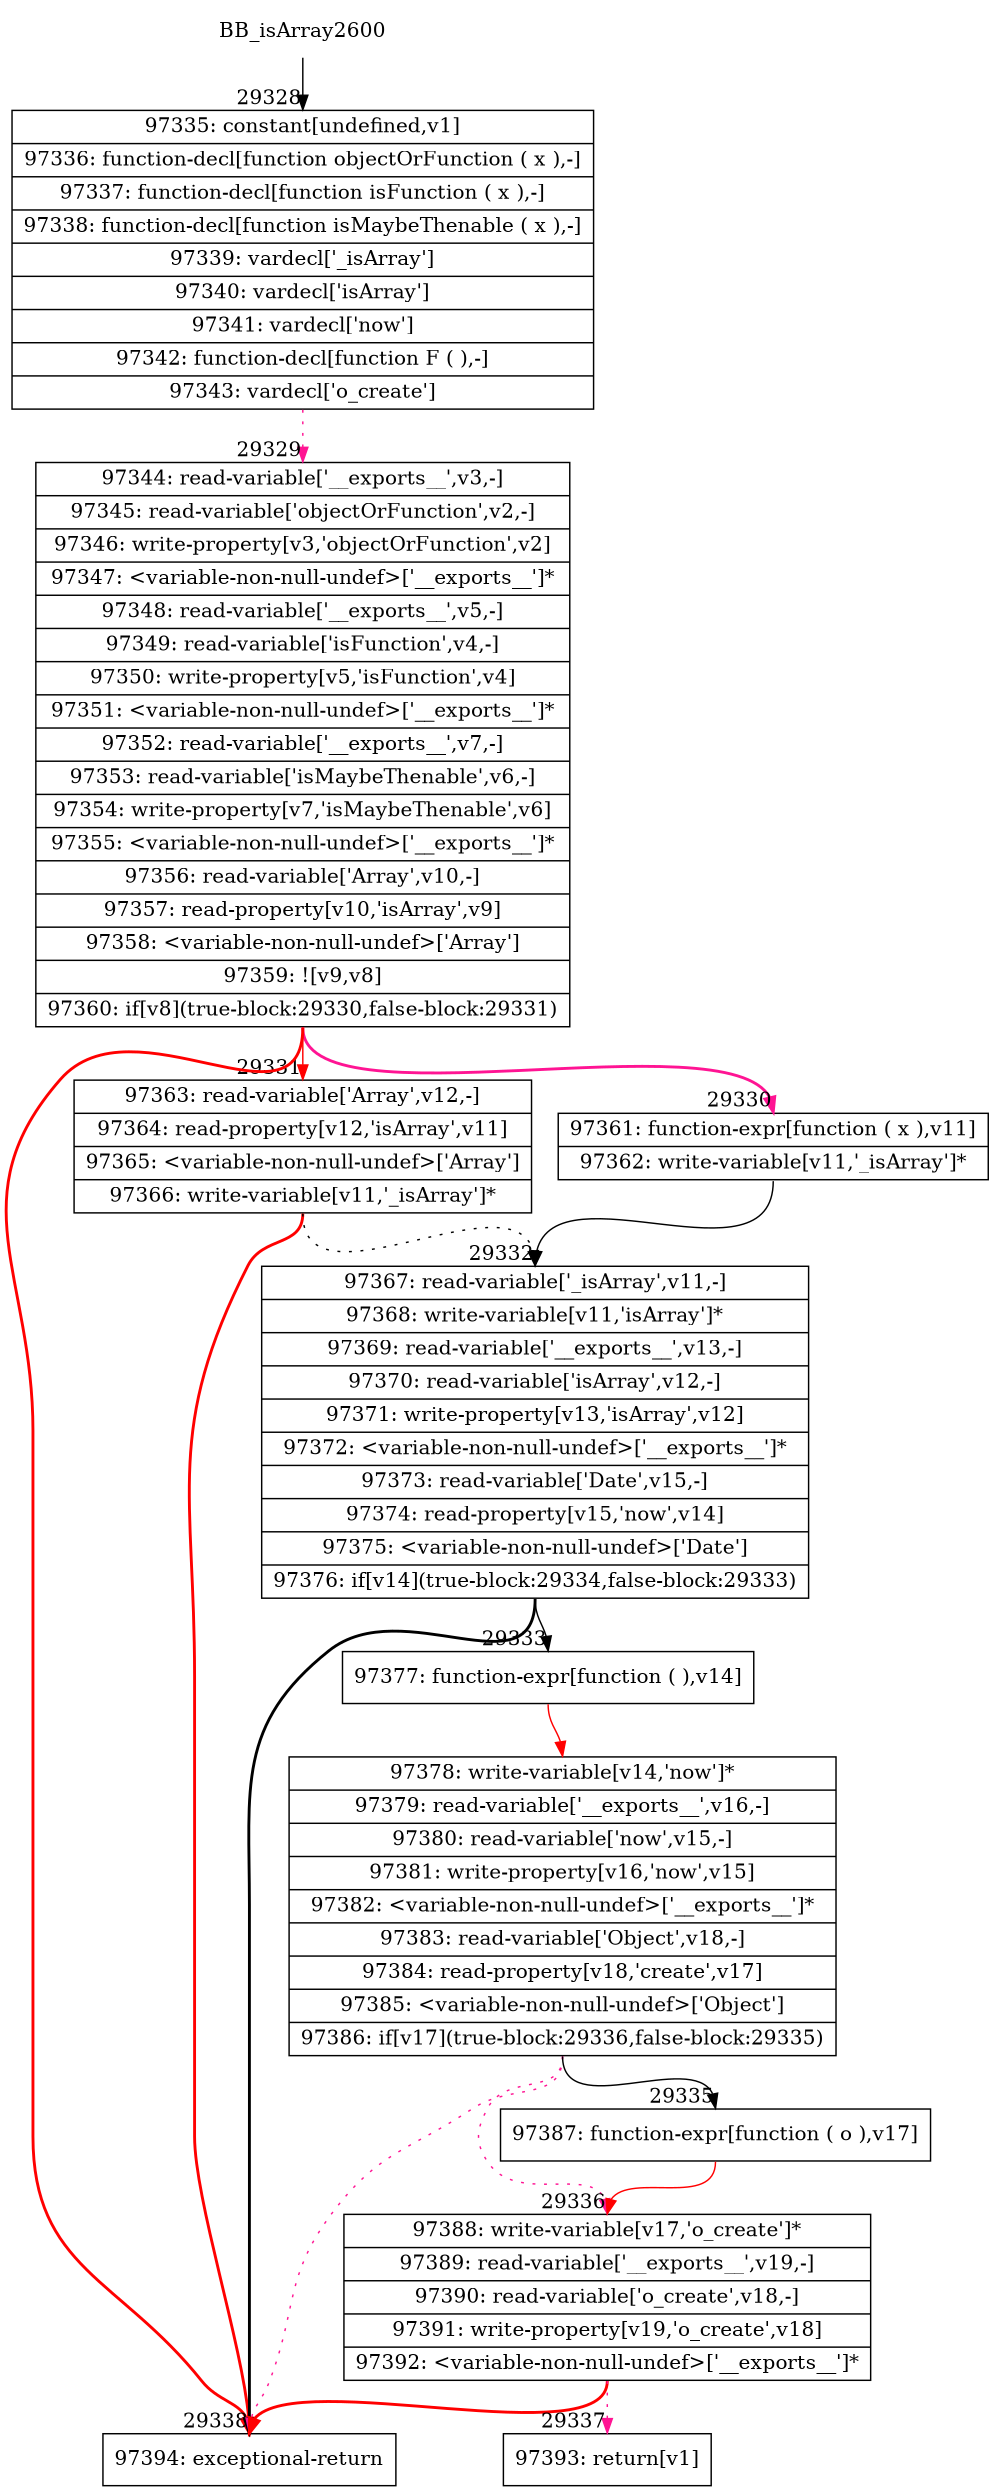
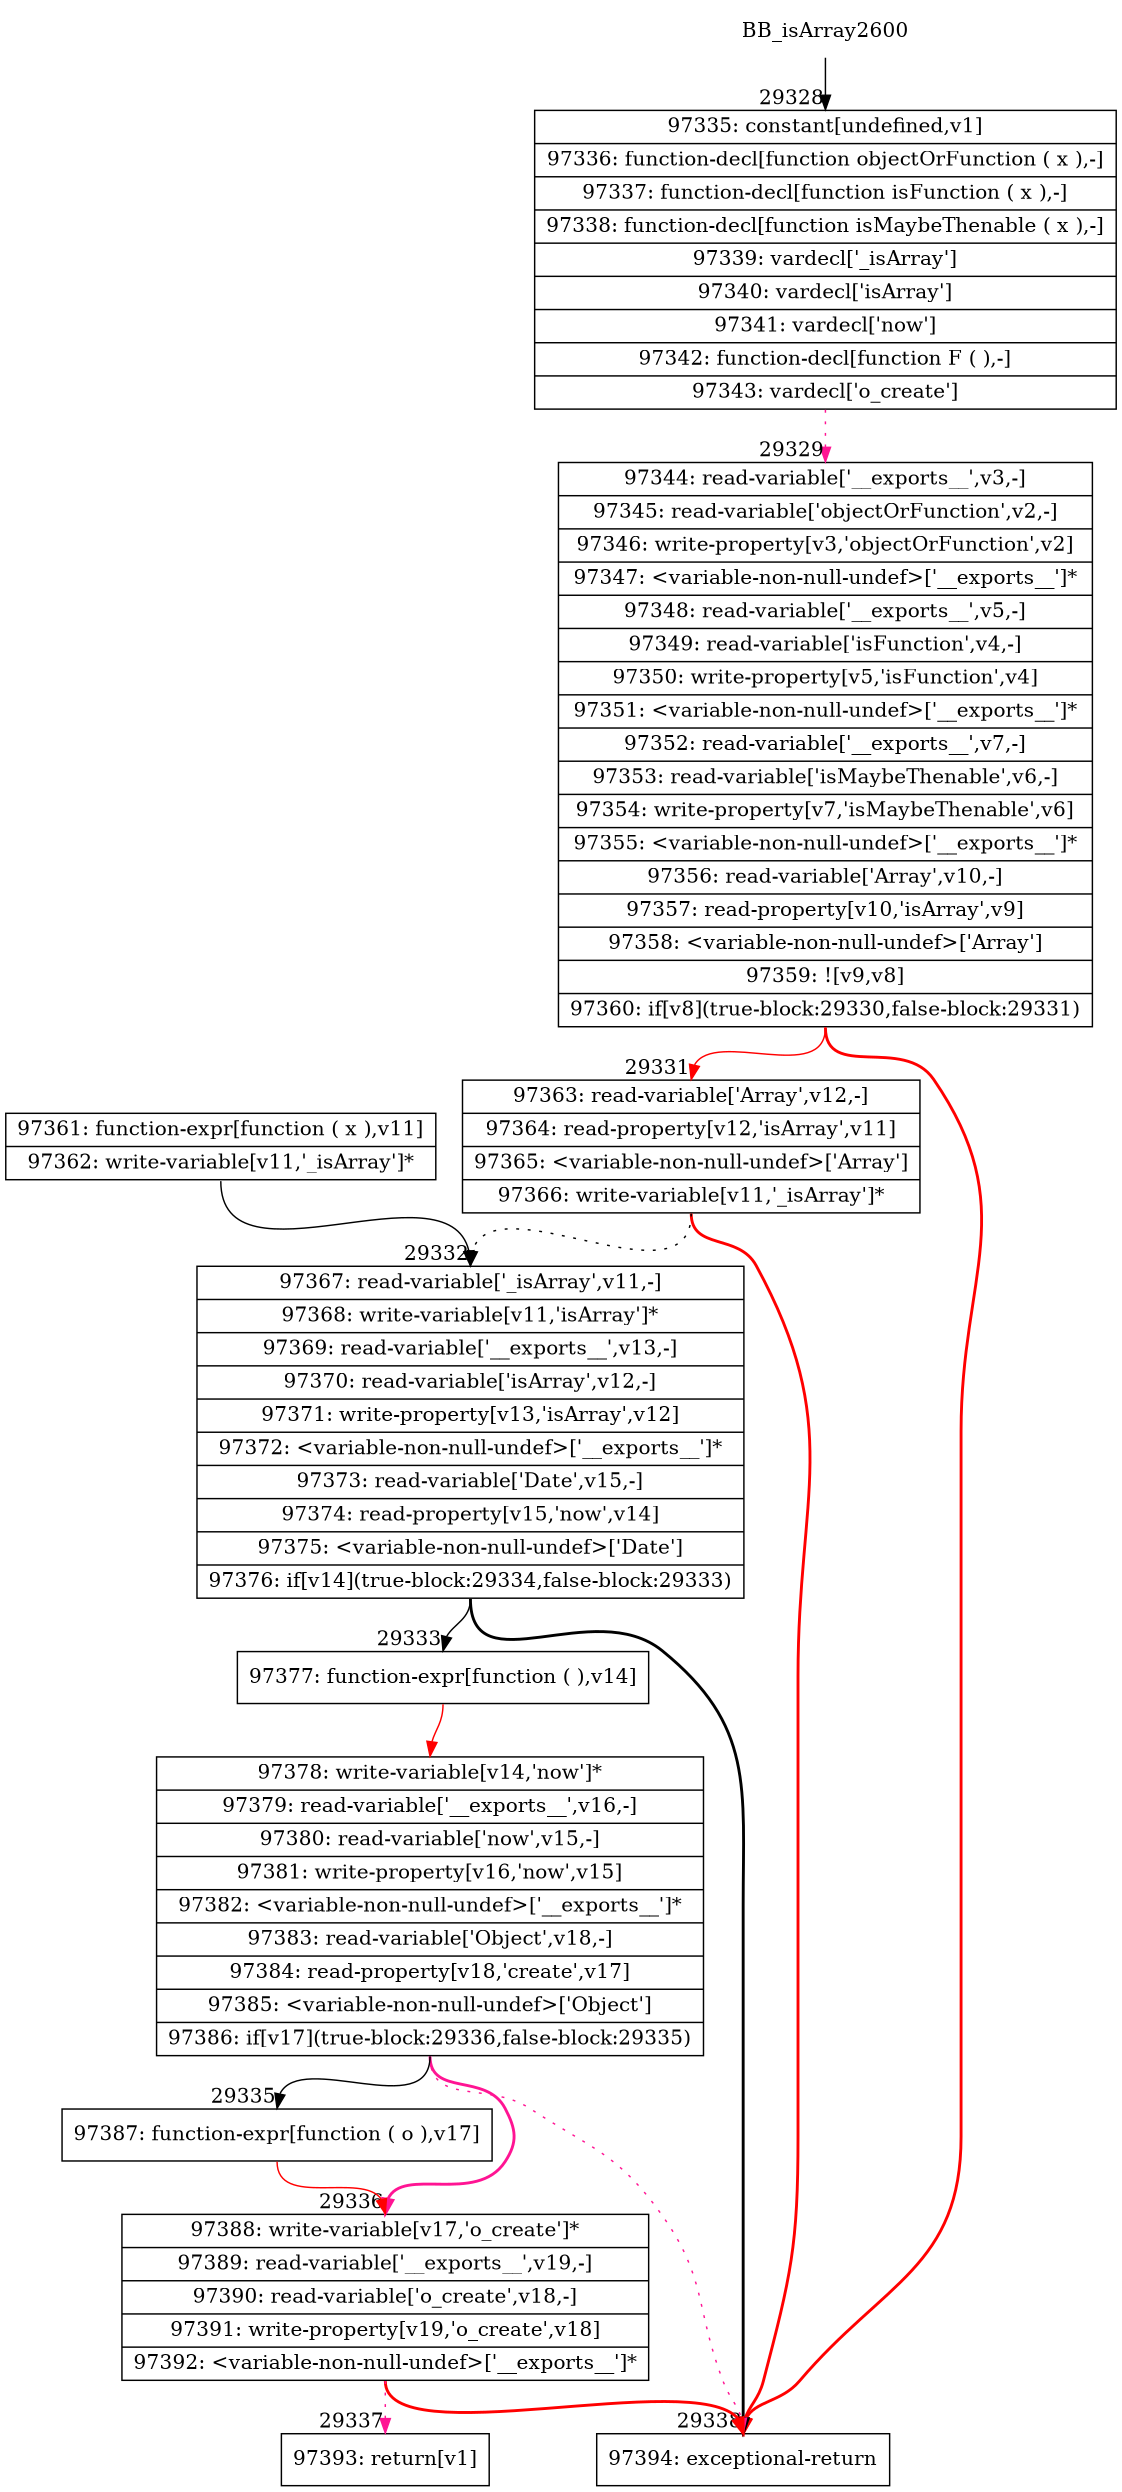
(531, 1070) -> none
(481, 2150) -> (511, 2150)
